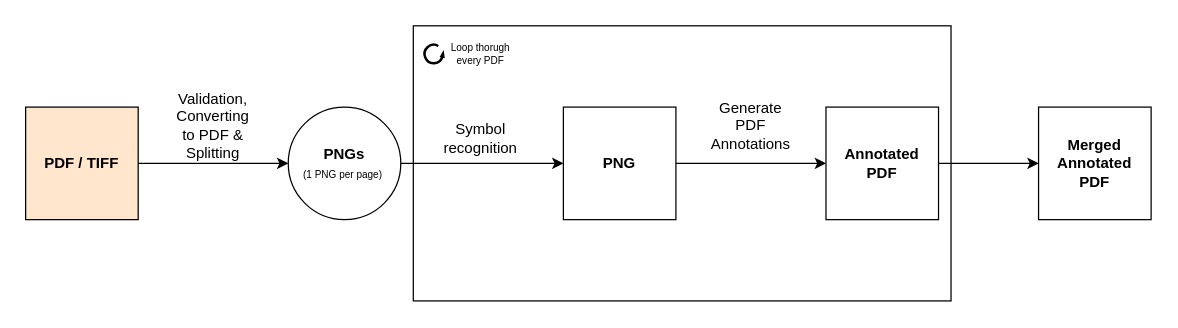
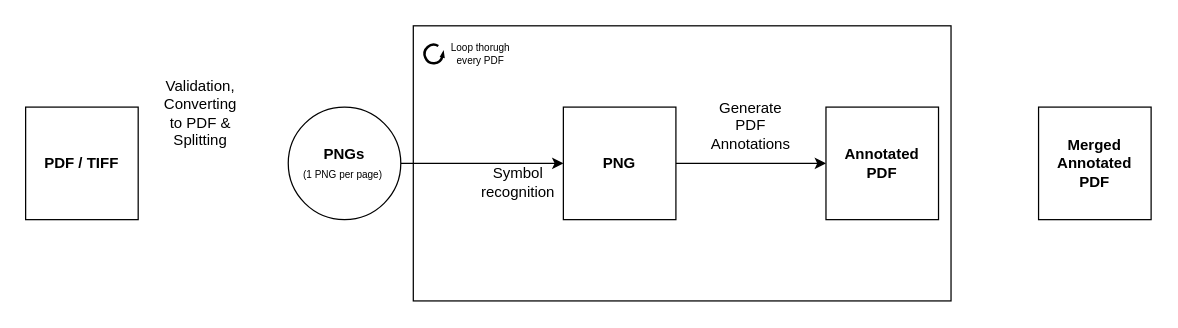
(213, 126) -> (201, 113)
(481, 138) -> (518, 182)
(82, 163) -> (82, 163)
(209, 163) -> none
(984, 163) -> none
